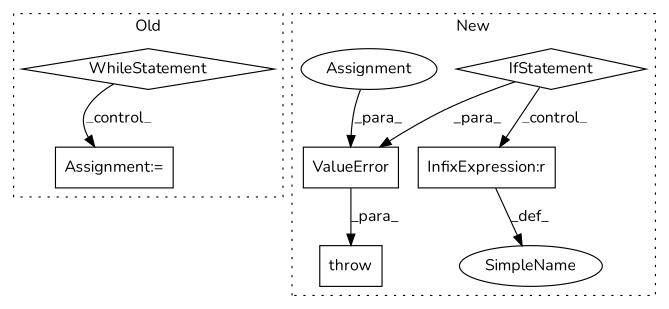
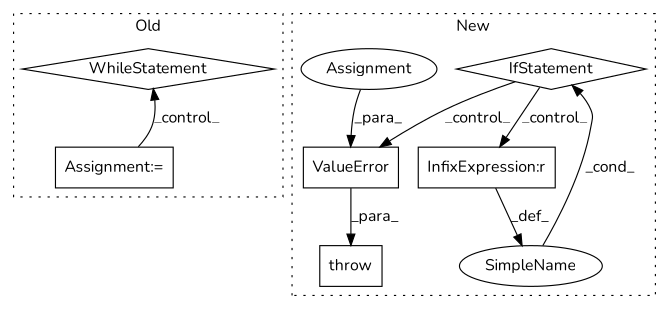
(89, 106) -> (152, 125)
(478, 118) -> (478, 118)
none -> (579, 171)
